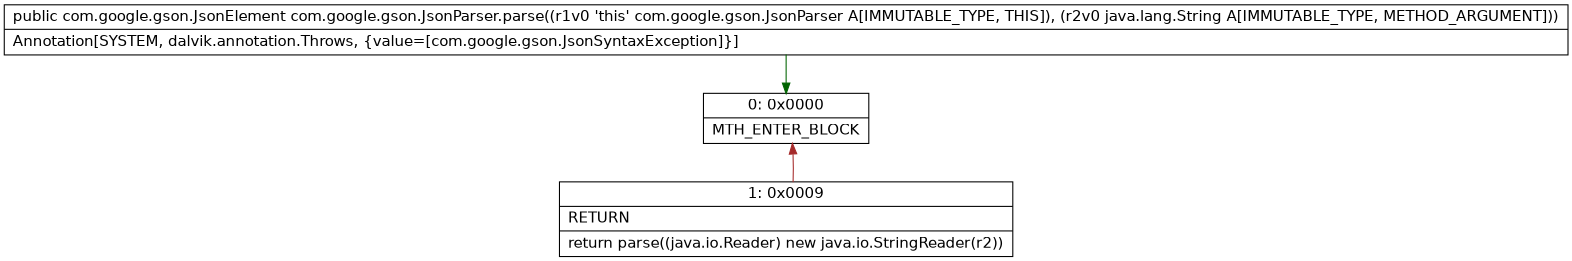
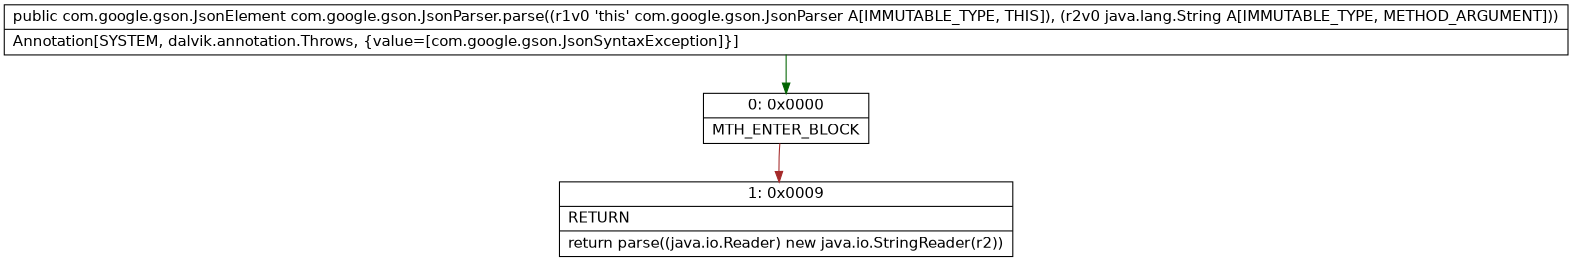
(793, 168) -> (779, 157)
